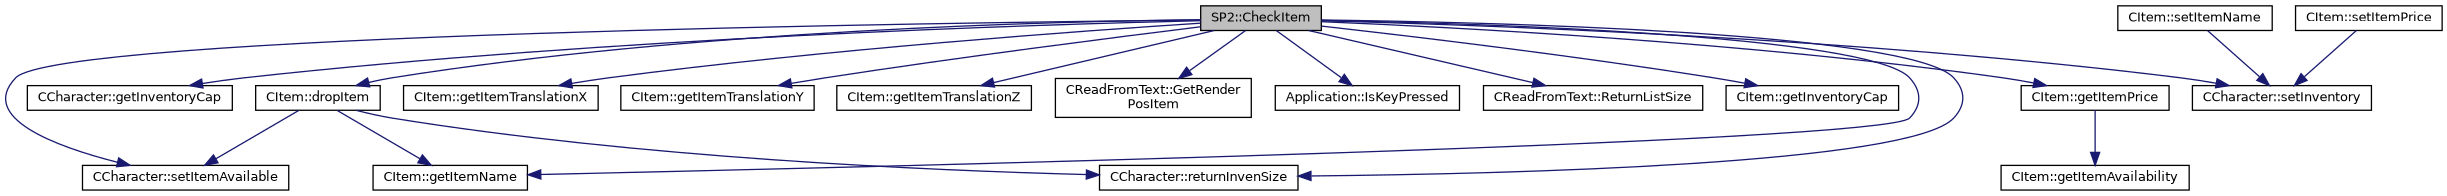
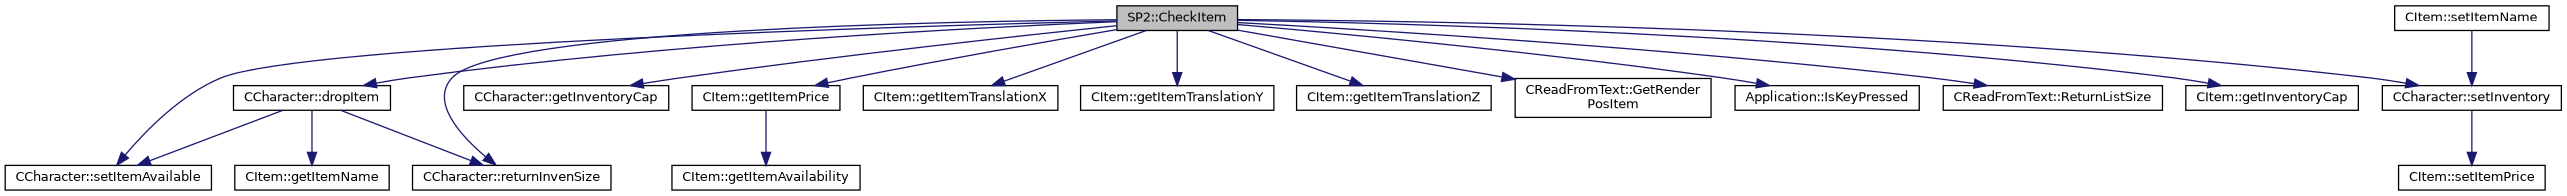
(2330, 54) -> (2472, 131)
(318, 98) -> (312, 98)
(1545, 145) -> none
